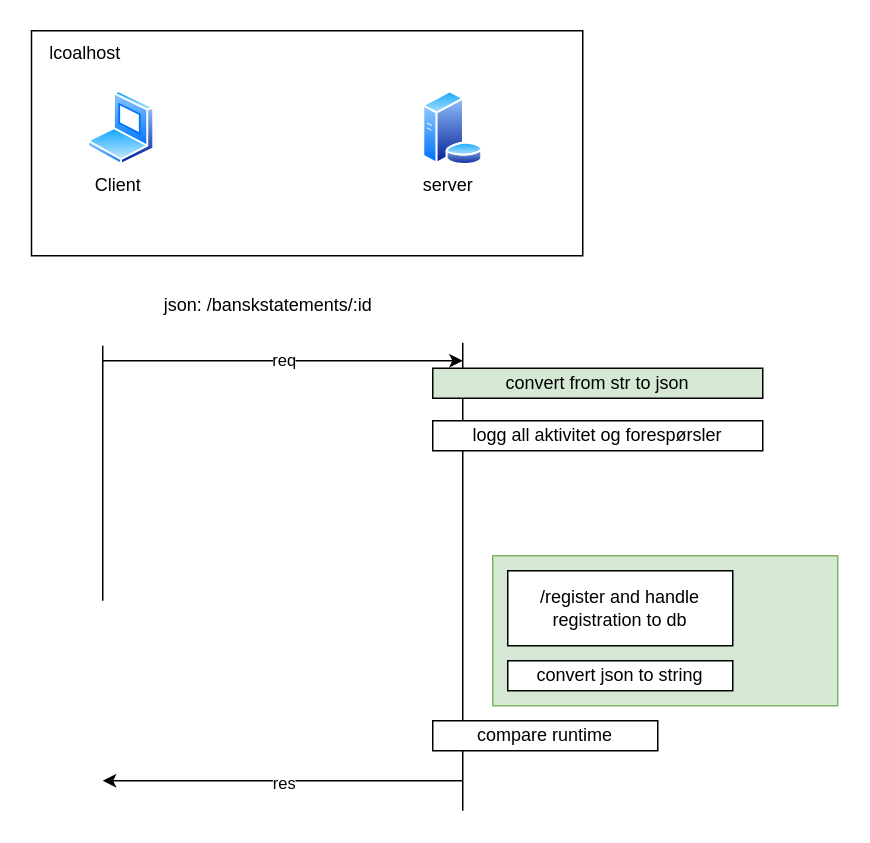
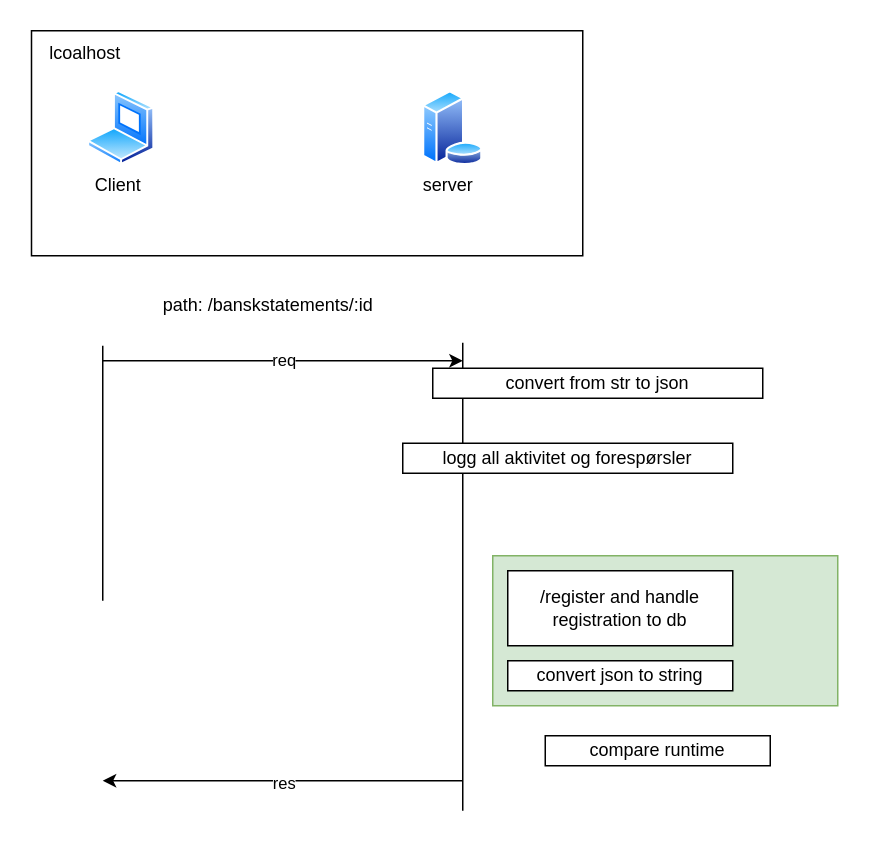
(269, 305) -> (269, 305)
(598, 383) -> (598, 383)
(598, 436) -> (568, 458)
(545, 736) -> (658, 751)
